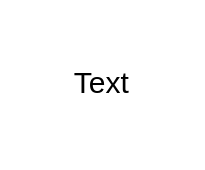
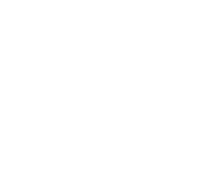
(101, 84) -> none
